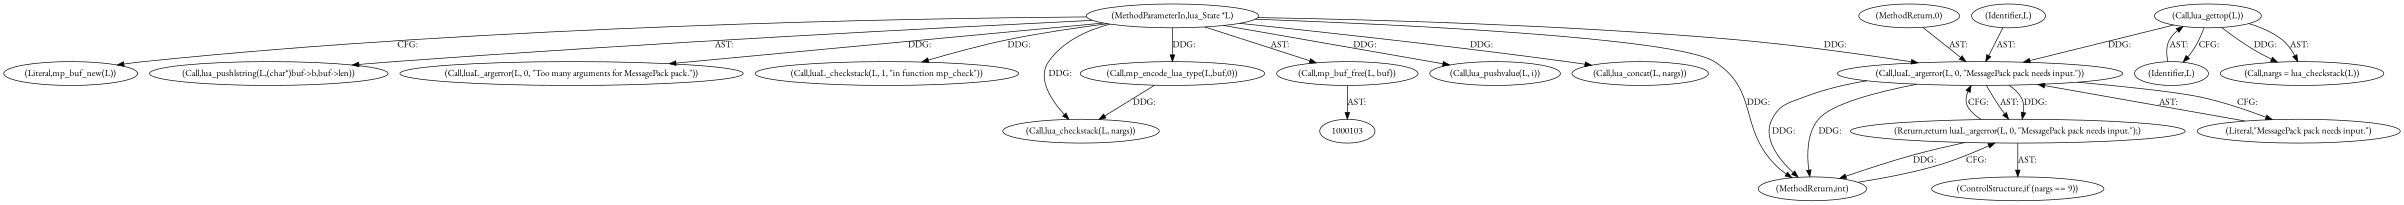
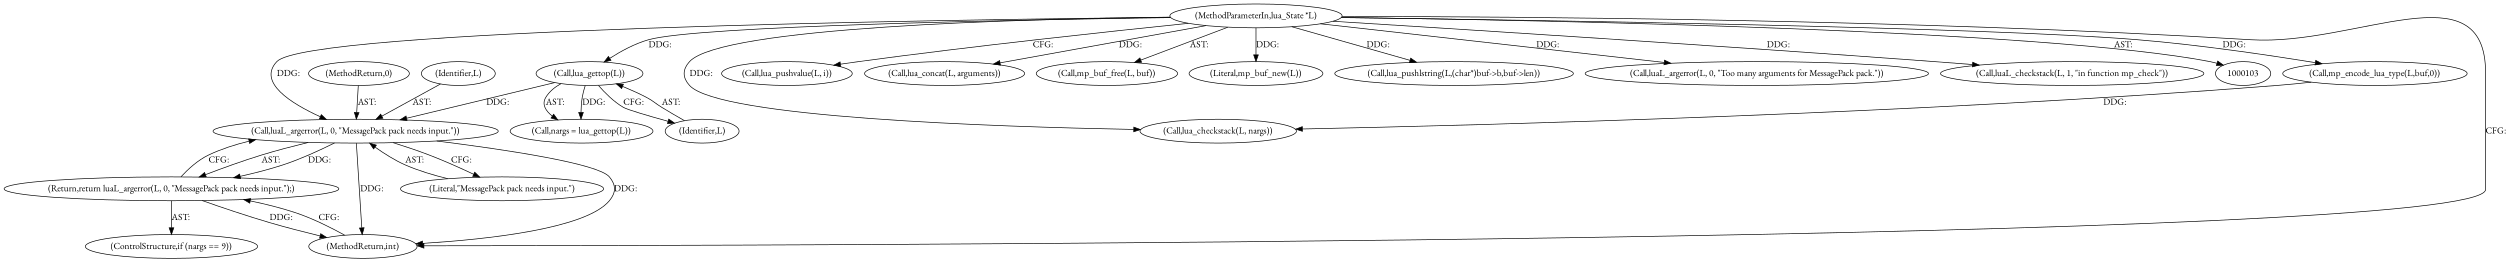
none -> (761, 29)
(409, 45) -> (1269, 45)
(725, 45) -> (1380, 45)
(1366, 45) -> (1044, 45)
(1640, 74) -> (945, 74)
(2302, 74) -> (582, 131)
(1347, 99) -> (1868, 32)
(1760, 102) -> (2497, 131)
